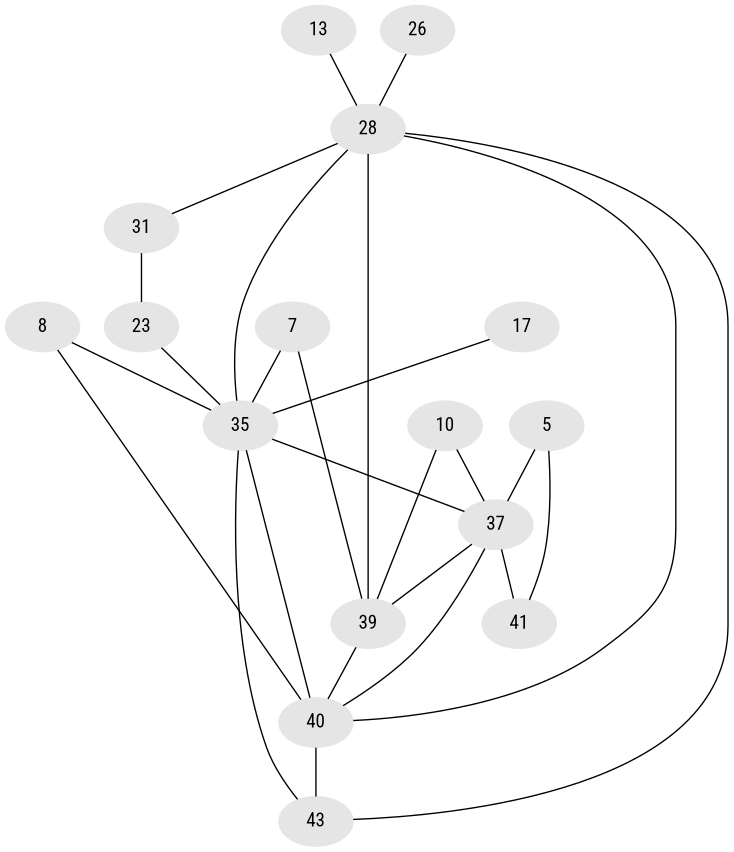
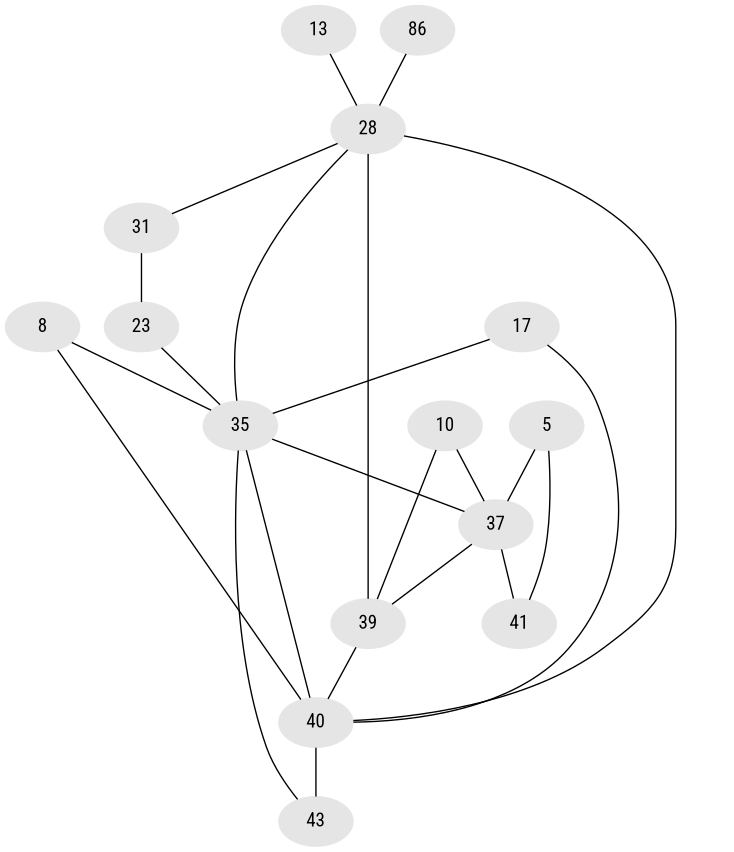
(418, 30) -> (418, 30)
(293, 327) -> none
(728, 502) -> none
(426, 638) -> (597, 605)
